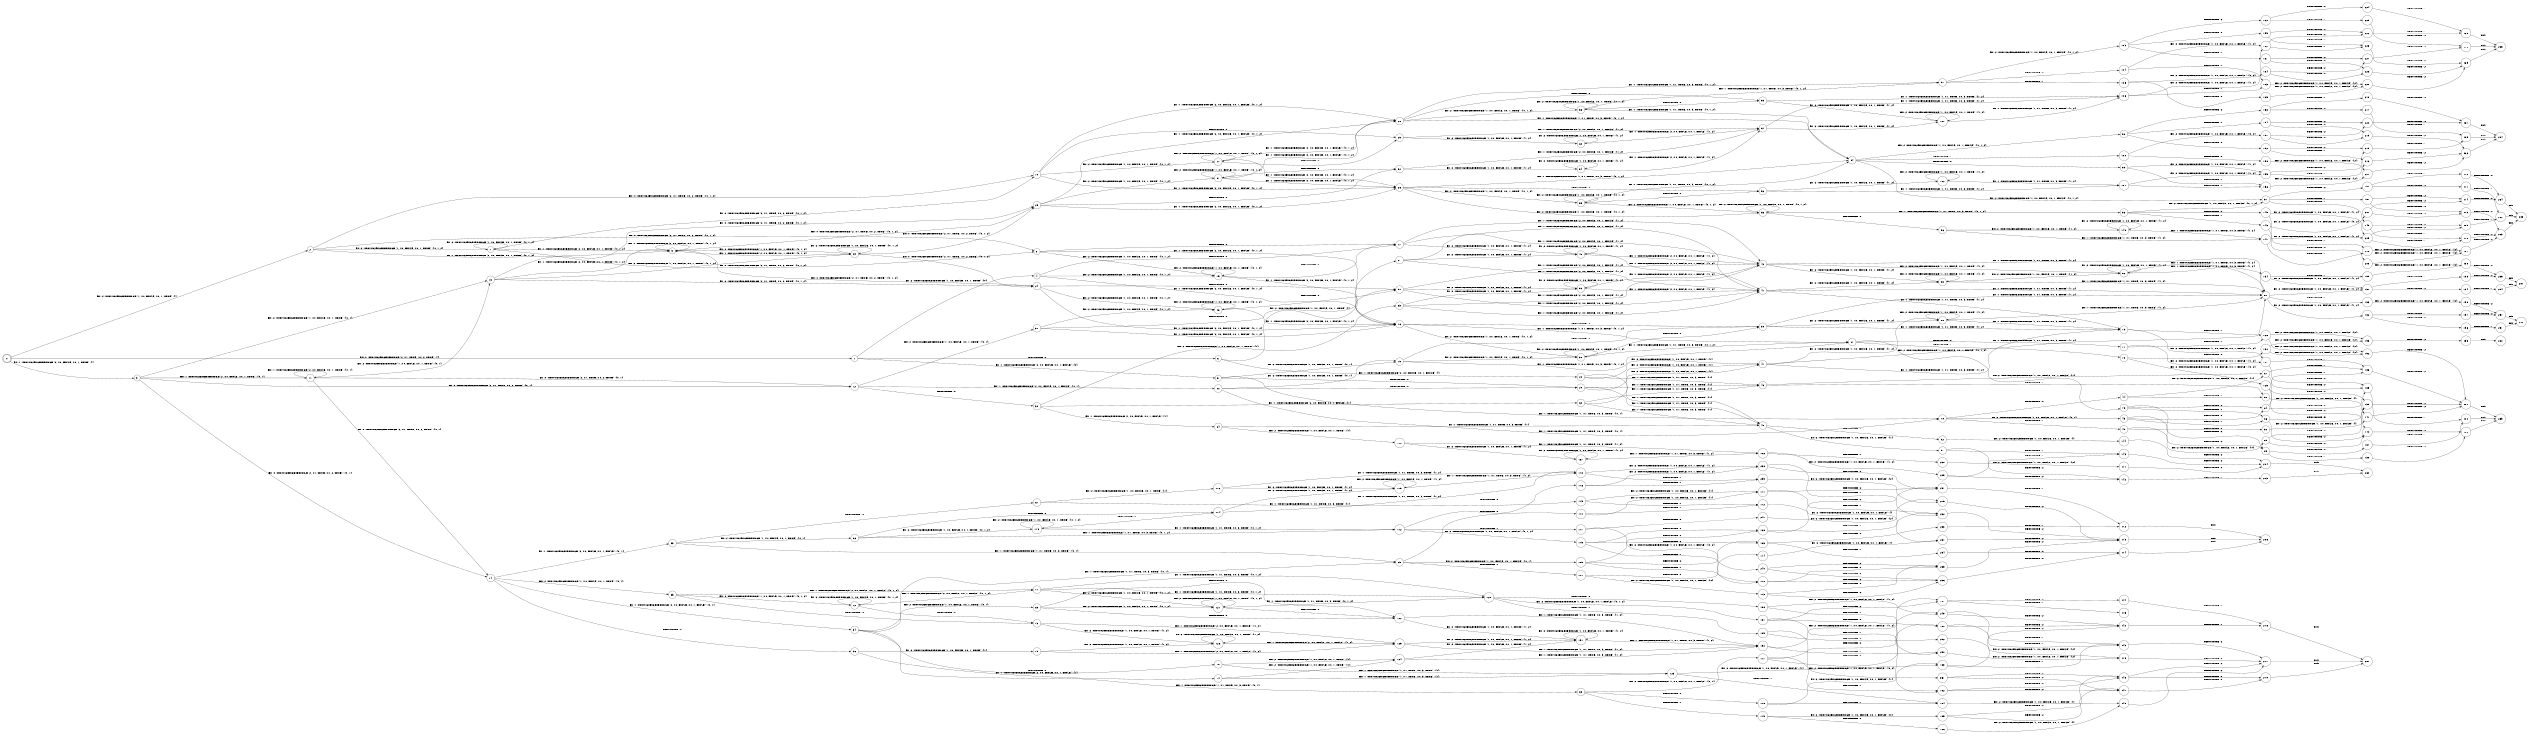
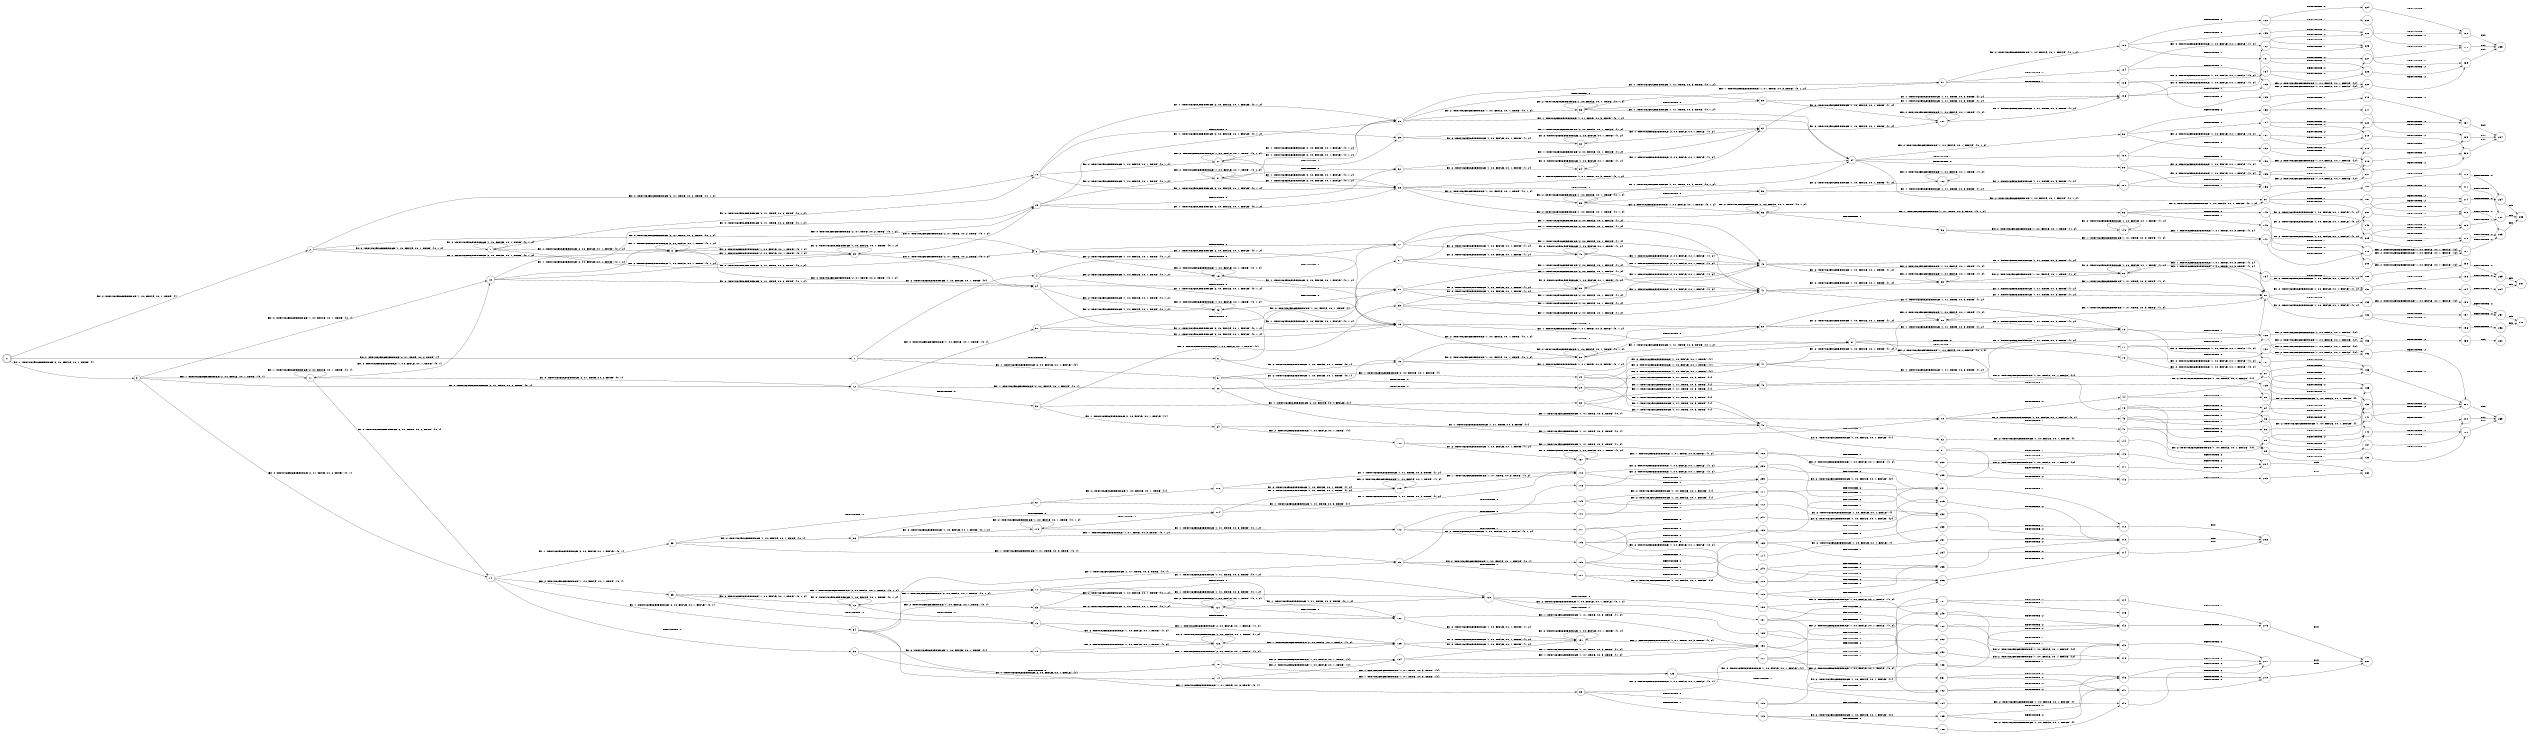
(2501, 328) -> (2501, 328)
